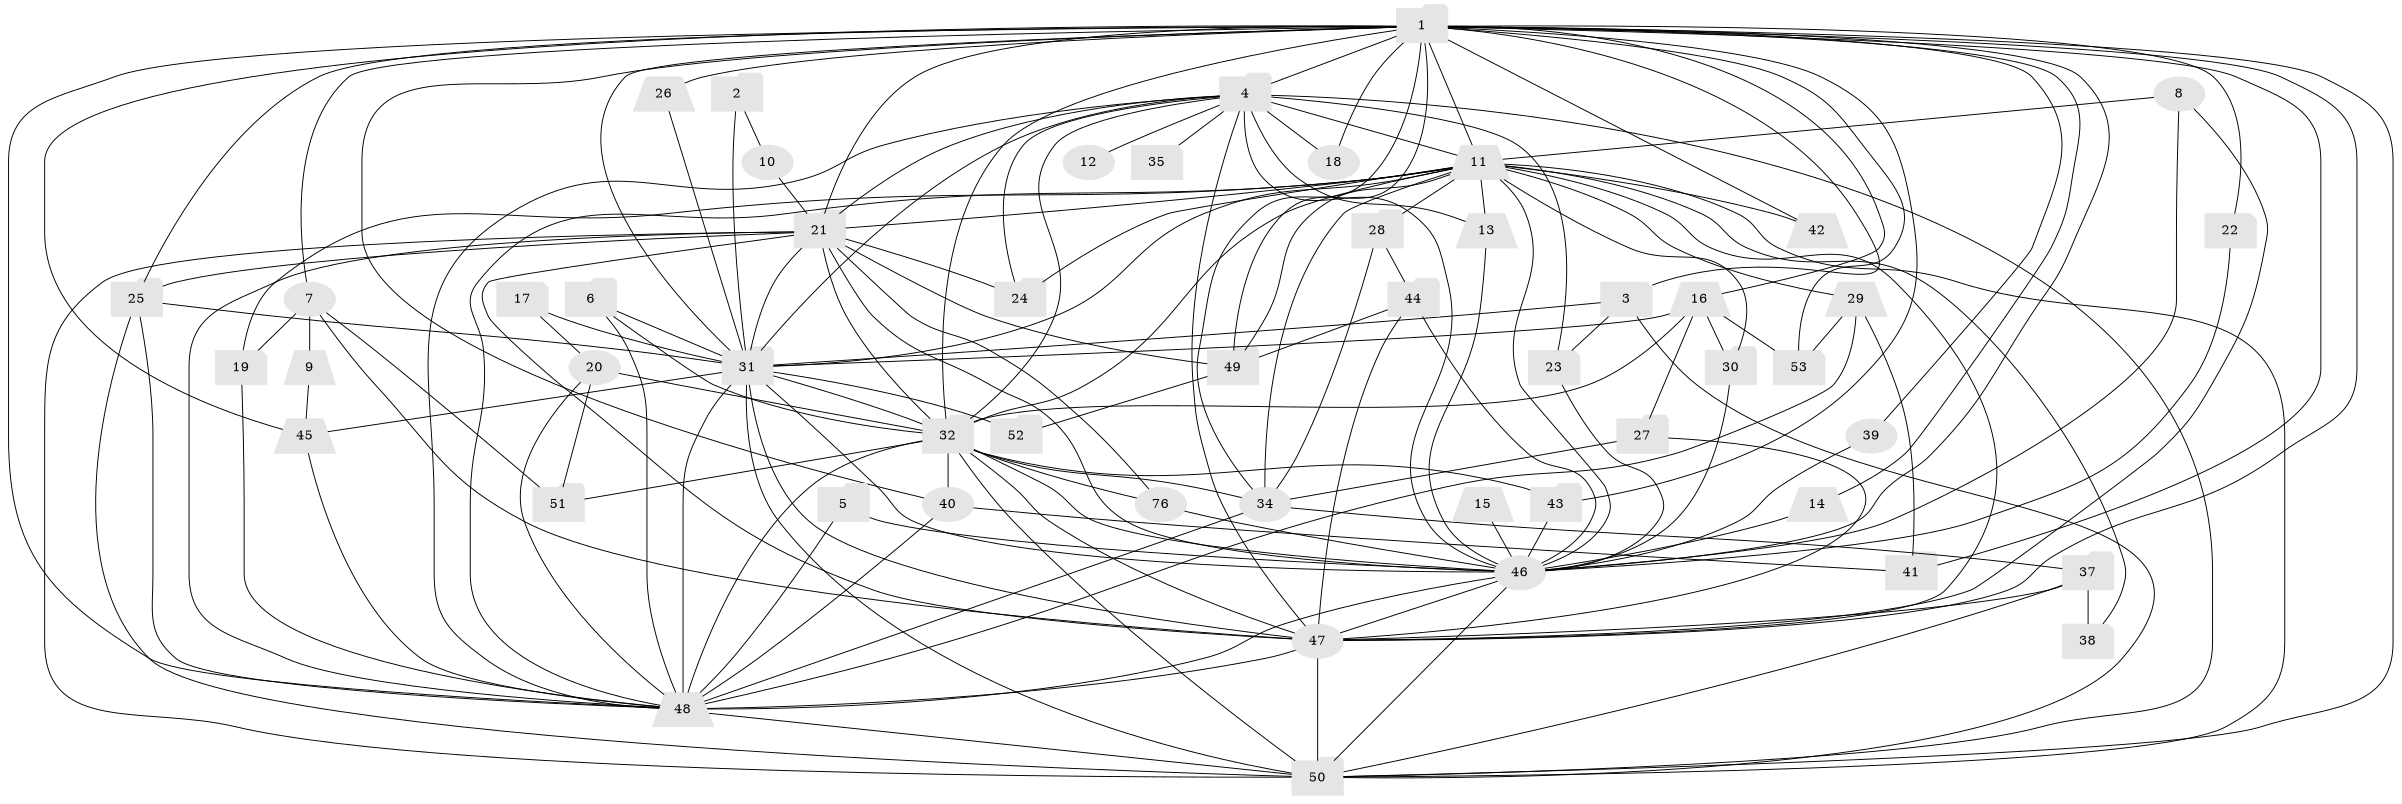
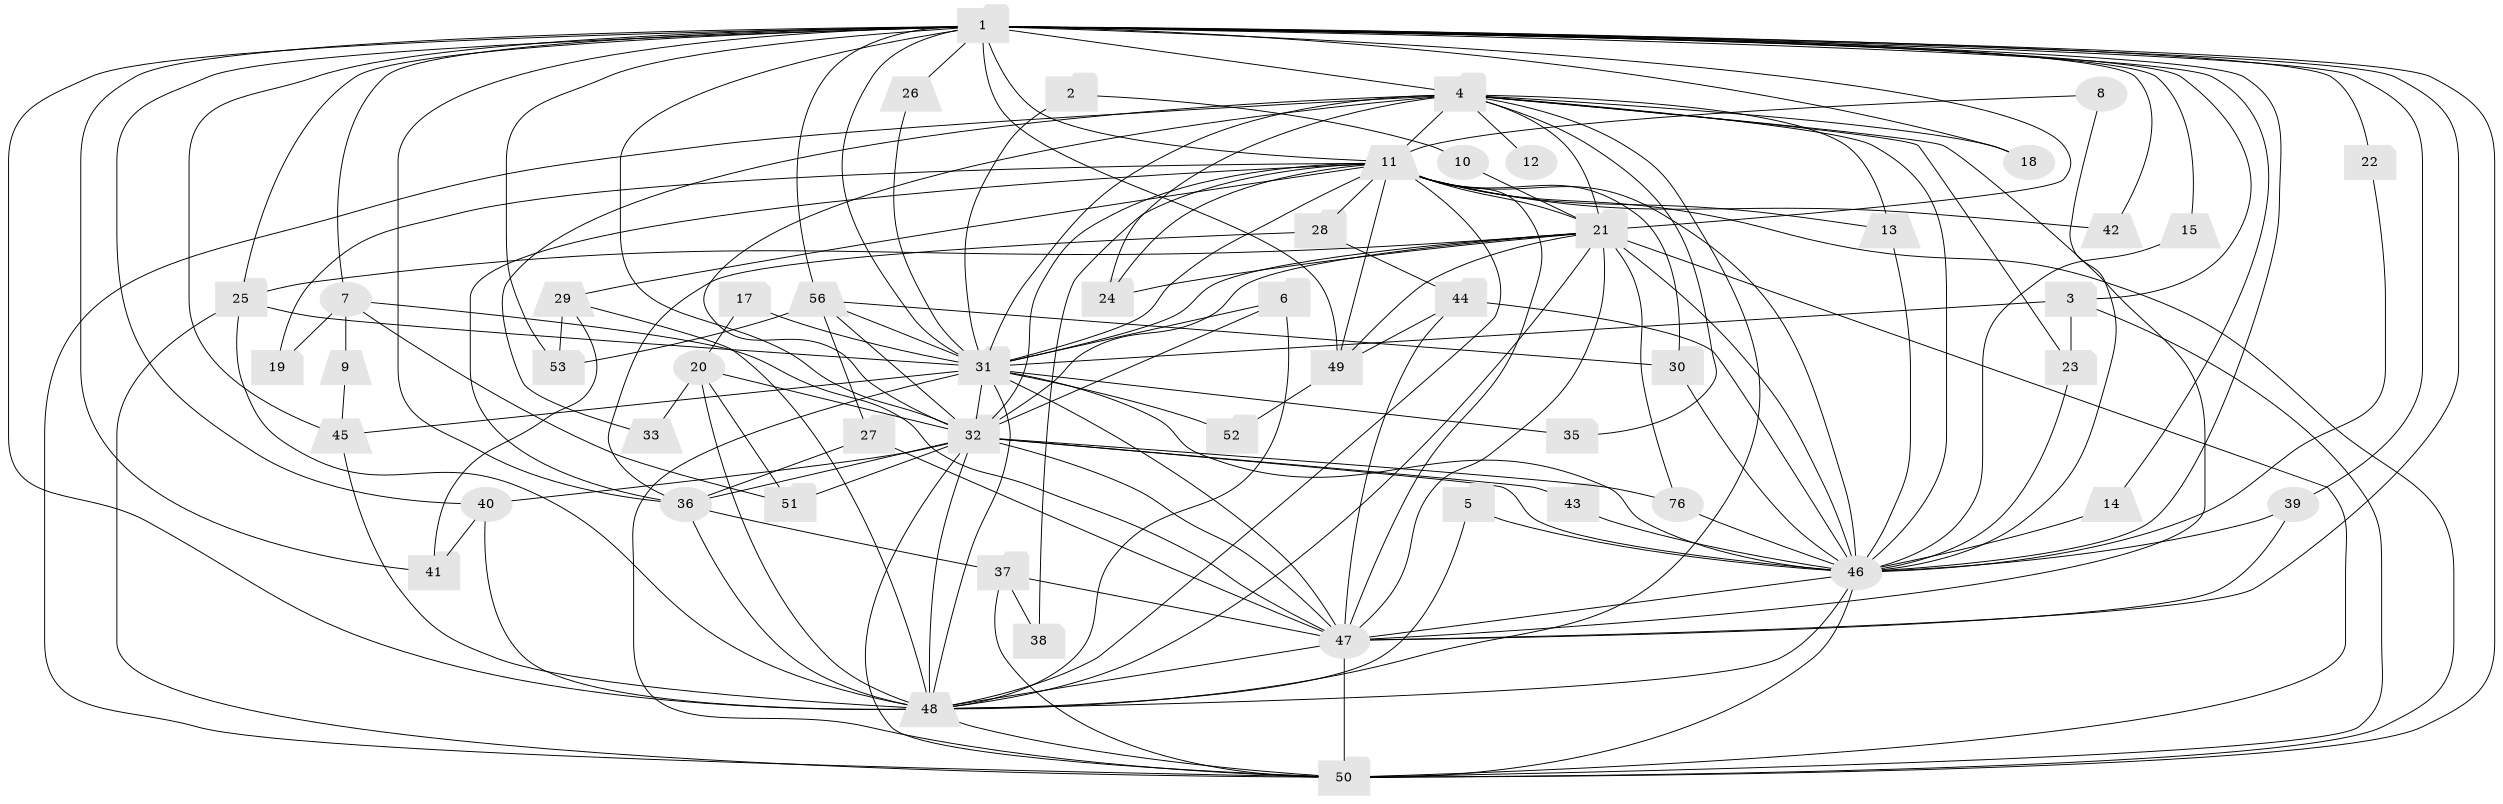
(1907, 184) -> (1657, 39)
(1700, 299) -> (818, 299)
none -> (1265, 400)
none -> (652, 436)
(1265, 504) -> (686, 504)
(1970, 590) -> (1844, 627)
(345, 649) -> none
